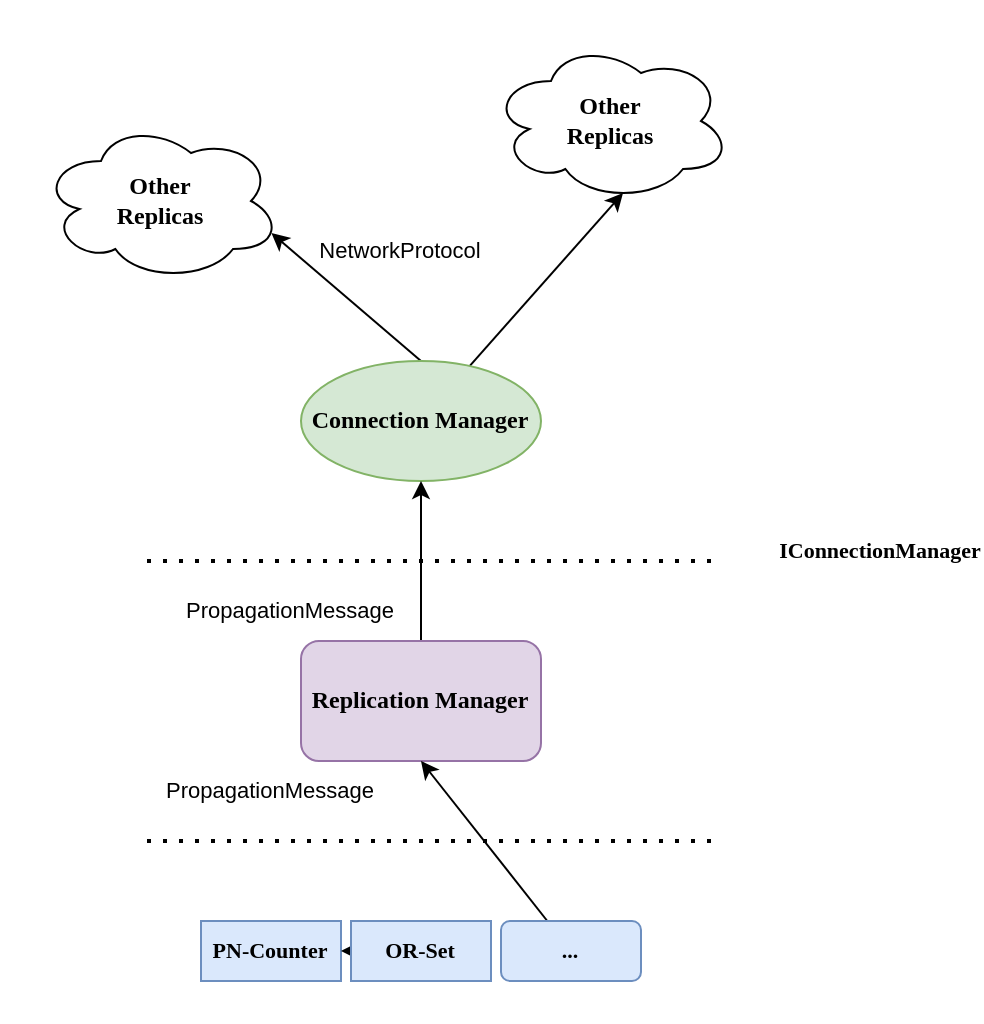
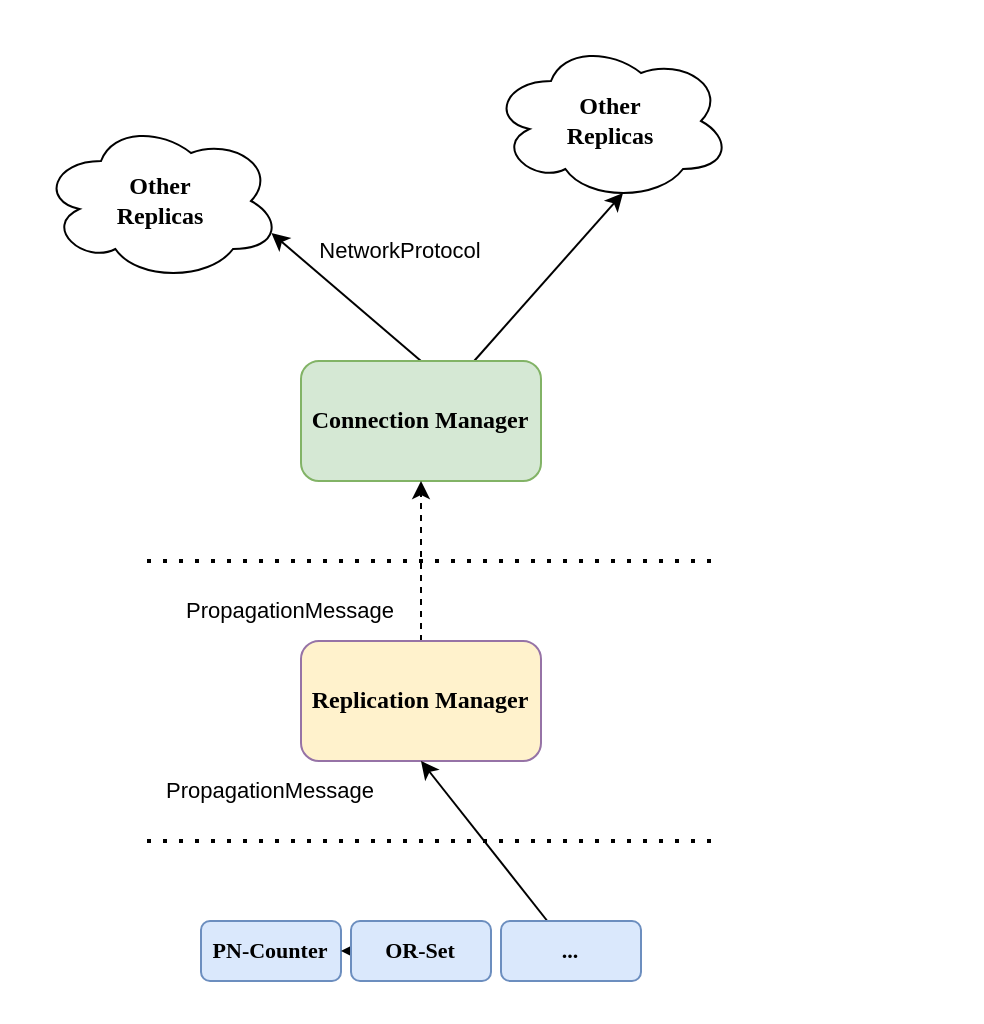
(421, 421) -> (421, 421)
(881, 551) -> none
(421, 603) -> (421, 603)
(421, 701) -> (421, 701)
(271, 951) -> (271, 951)
(421, 951) -> (421, 951)
